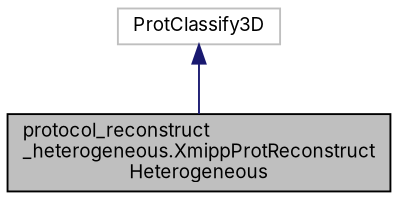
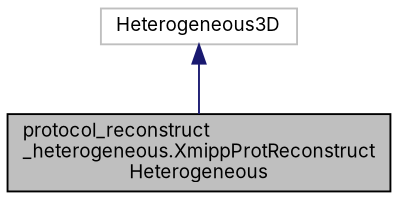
(199, 26) -> (199, 26)
